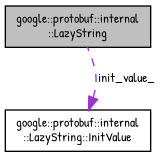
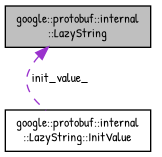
(95, 72) -> (27, 85)
